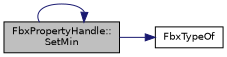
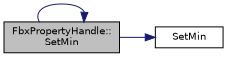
(189, 37) -> (189, 37)
